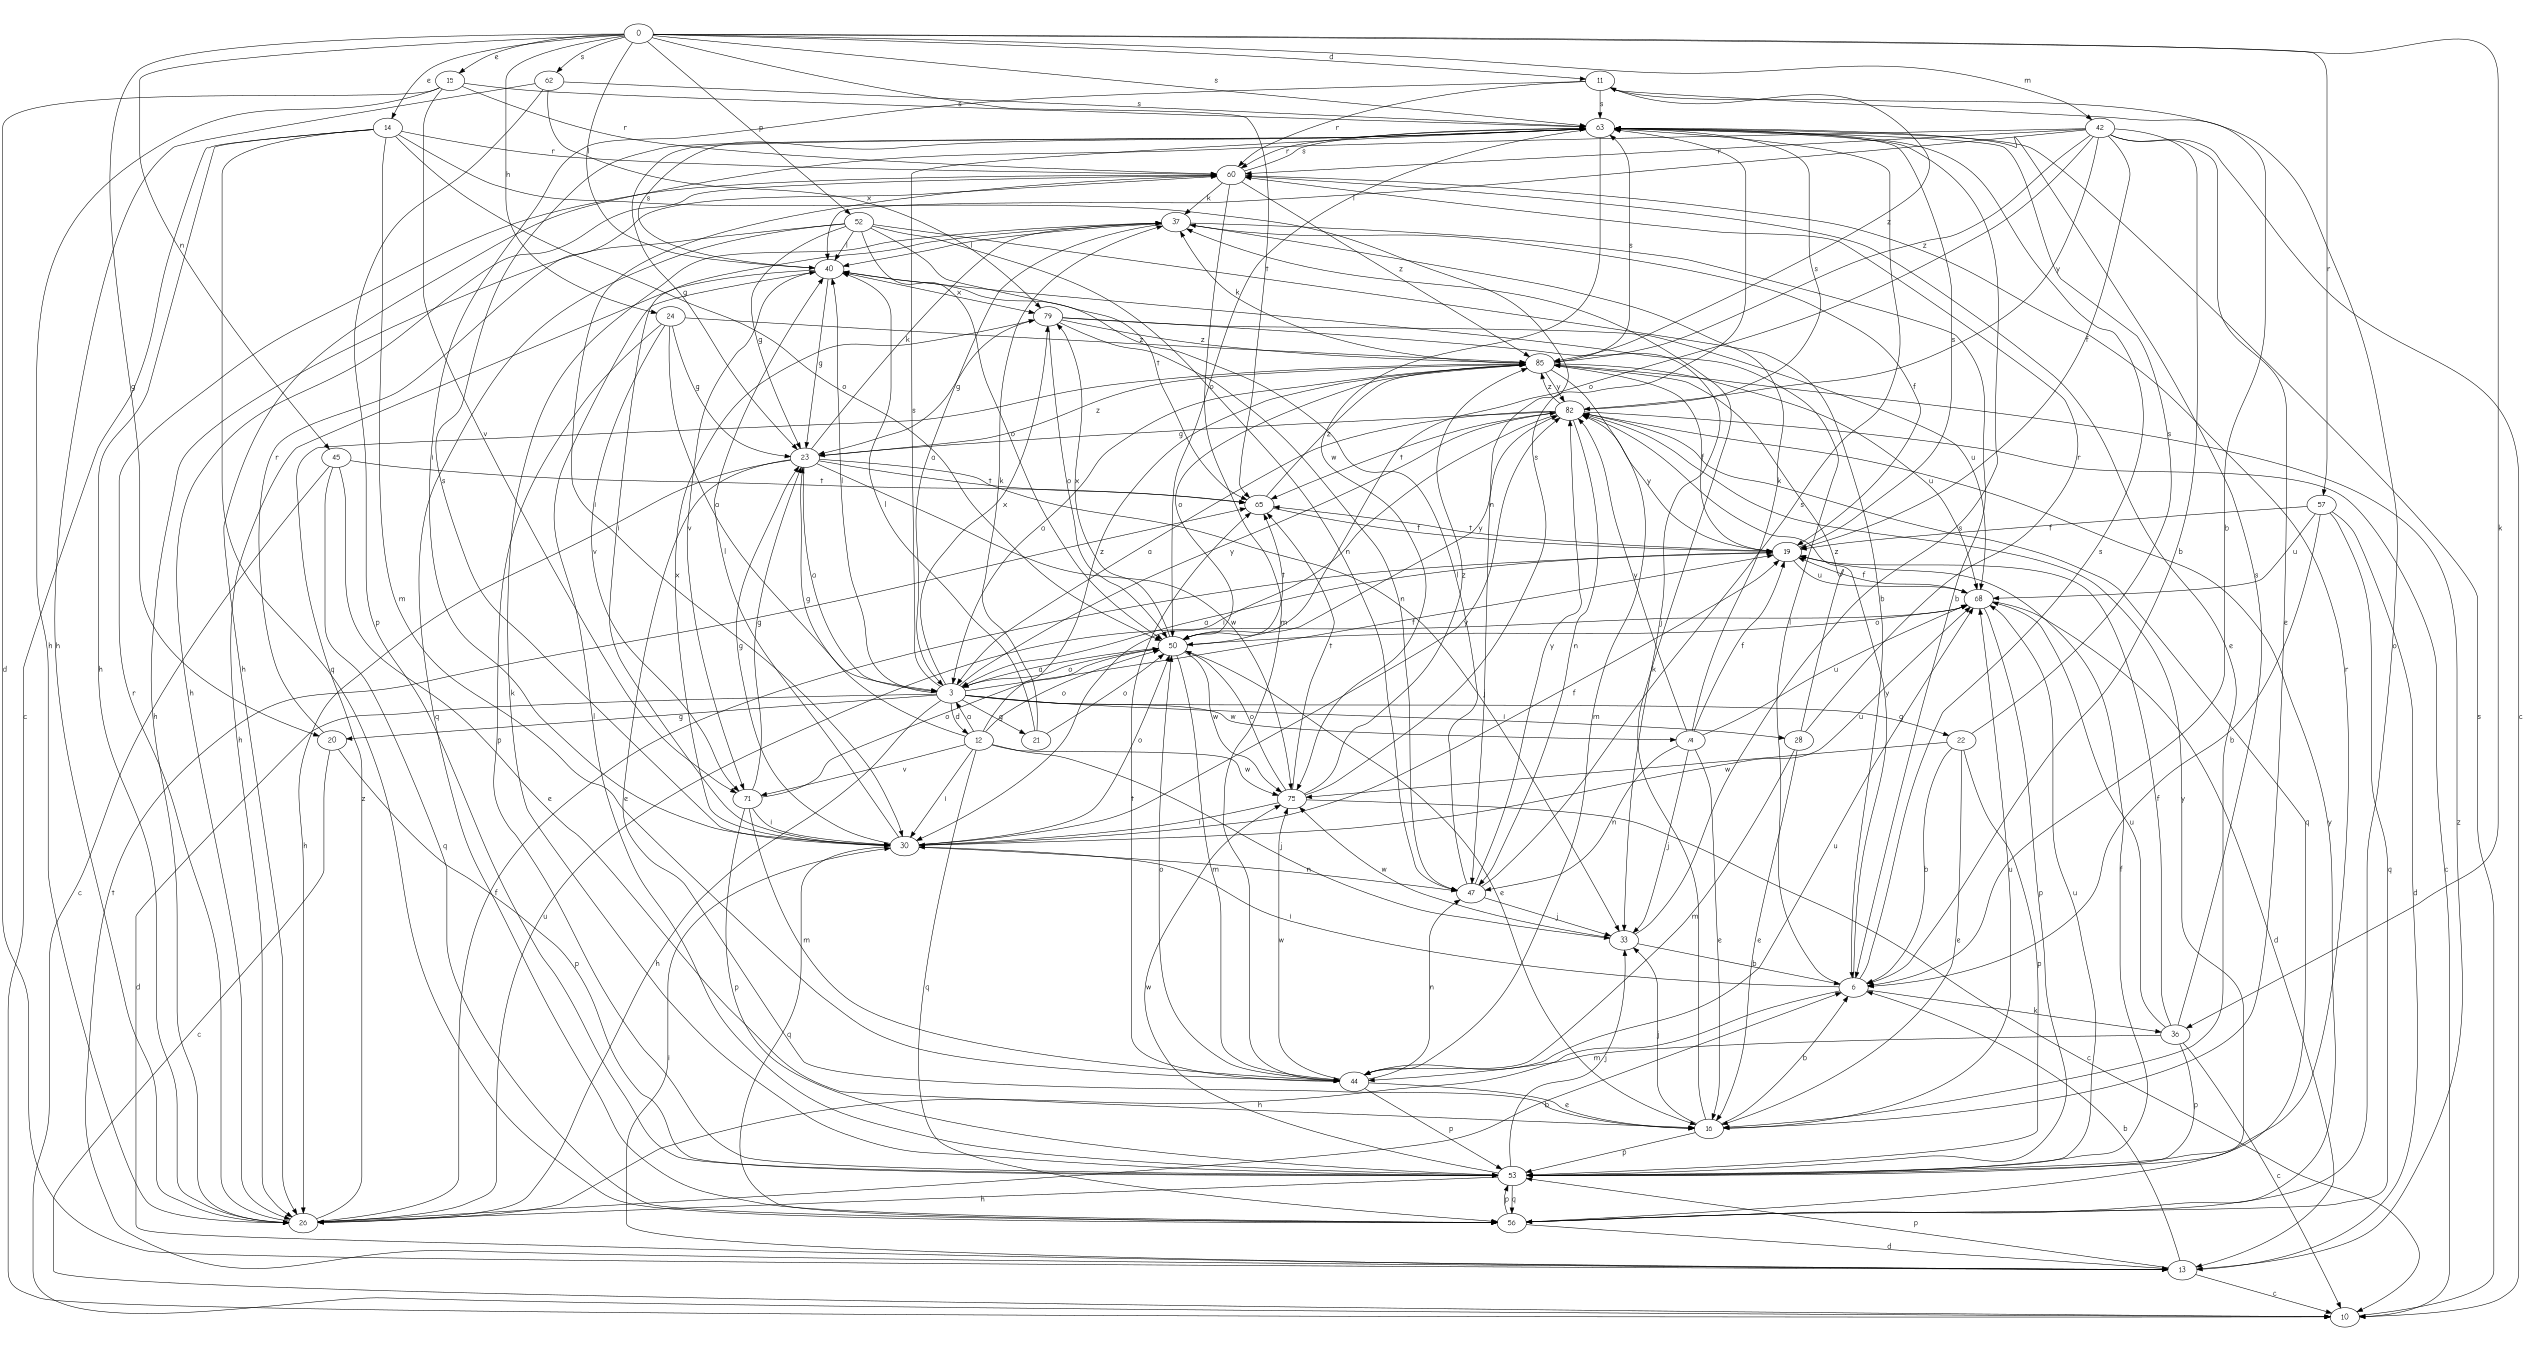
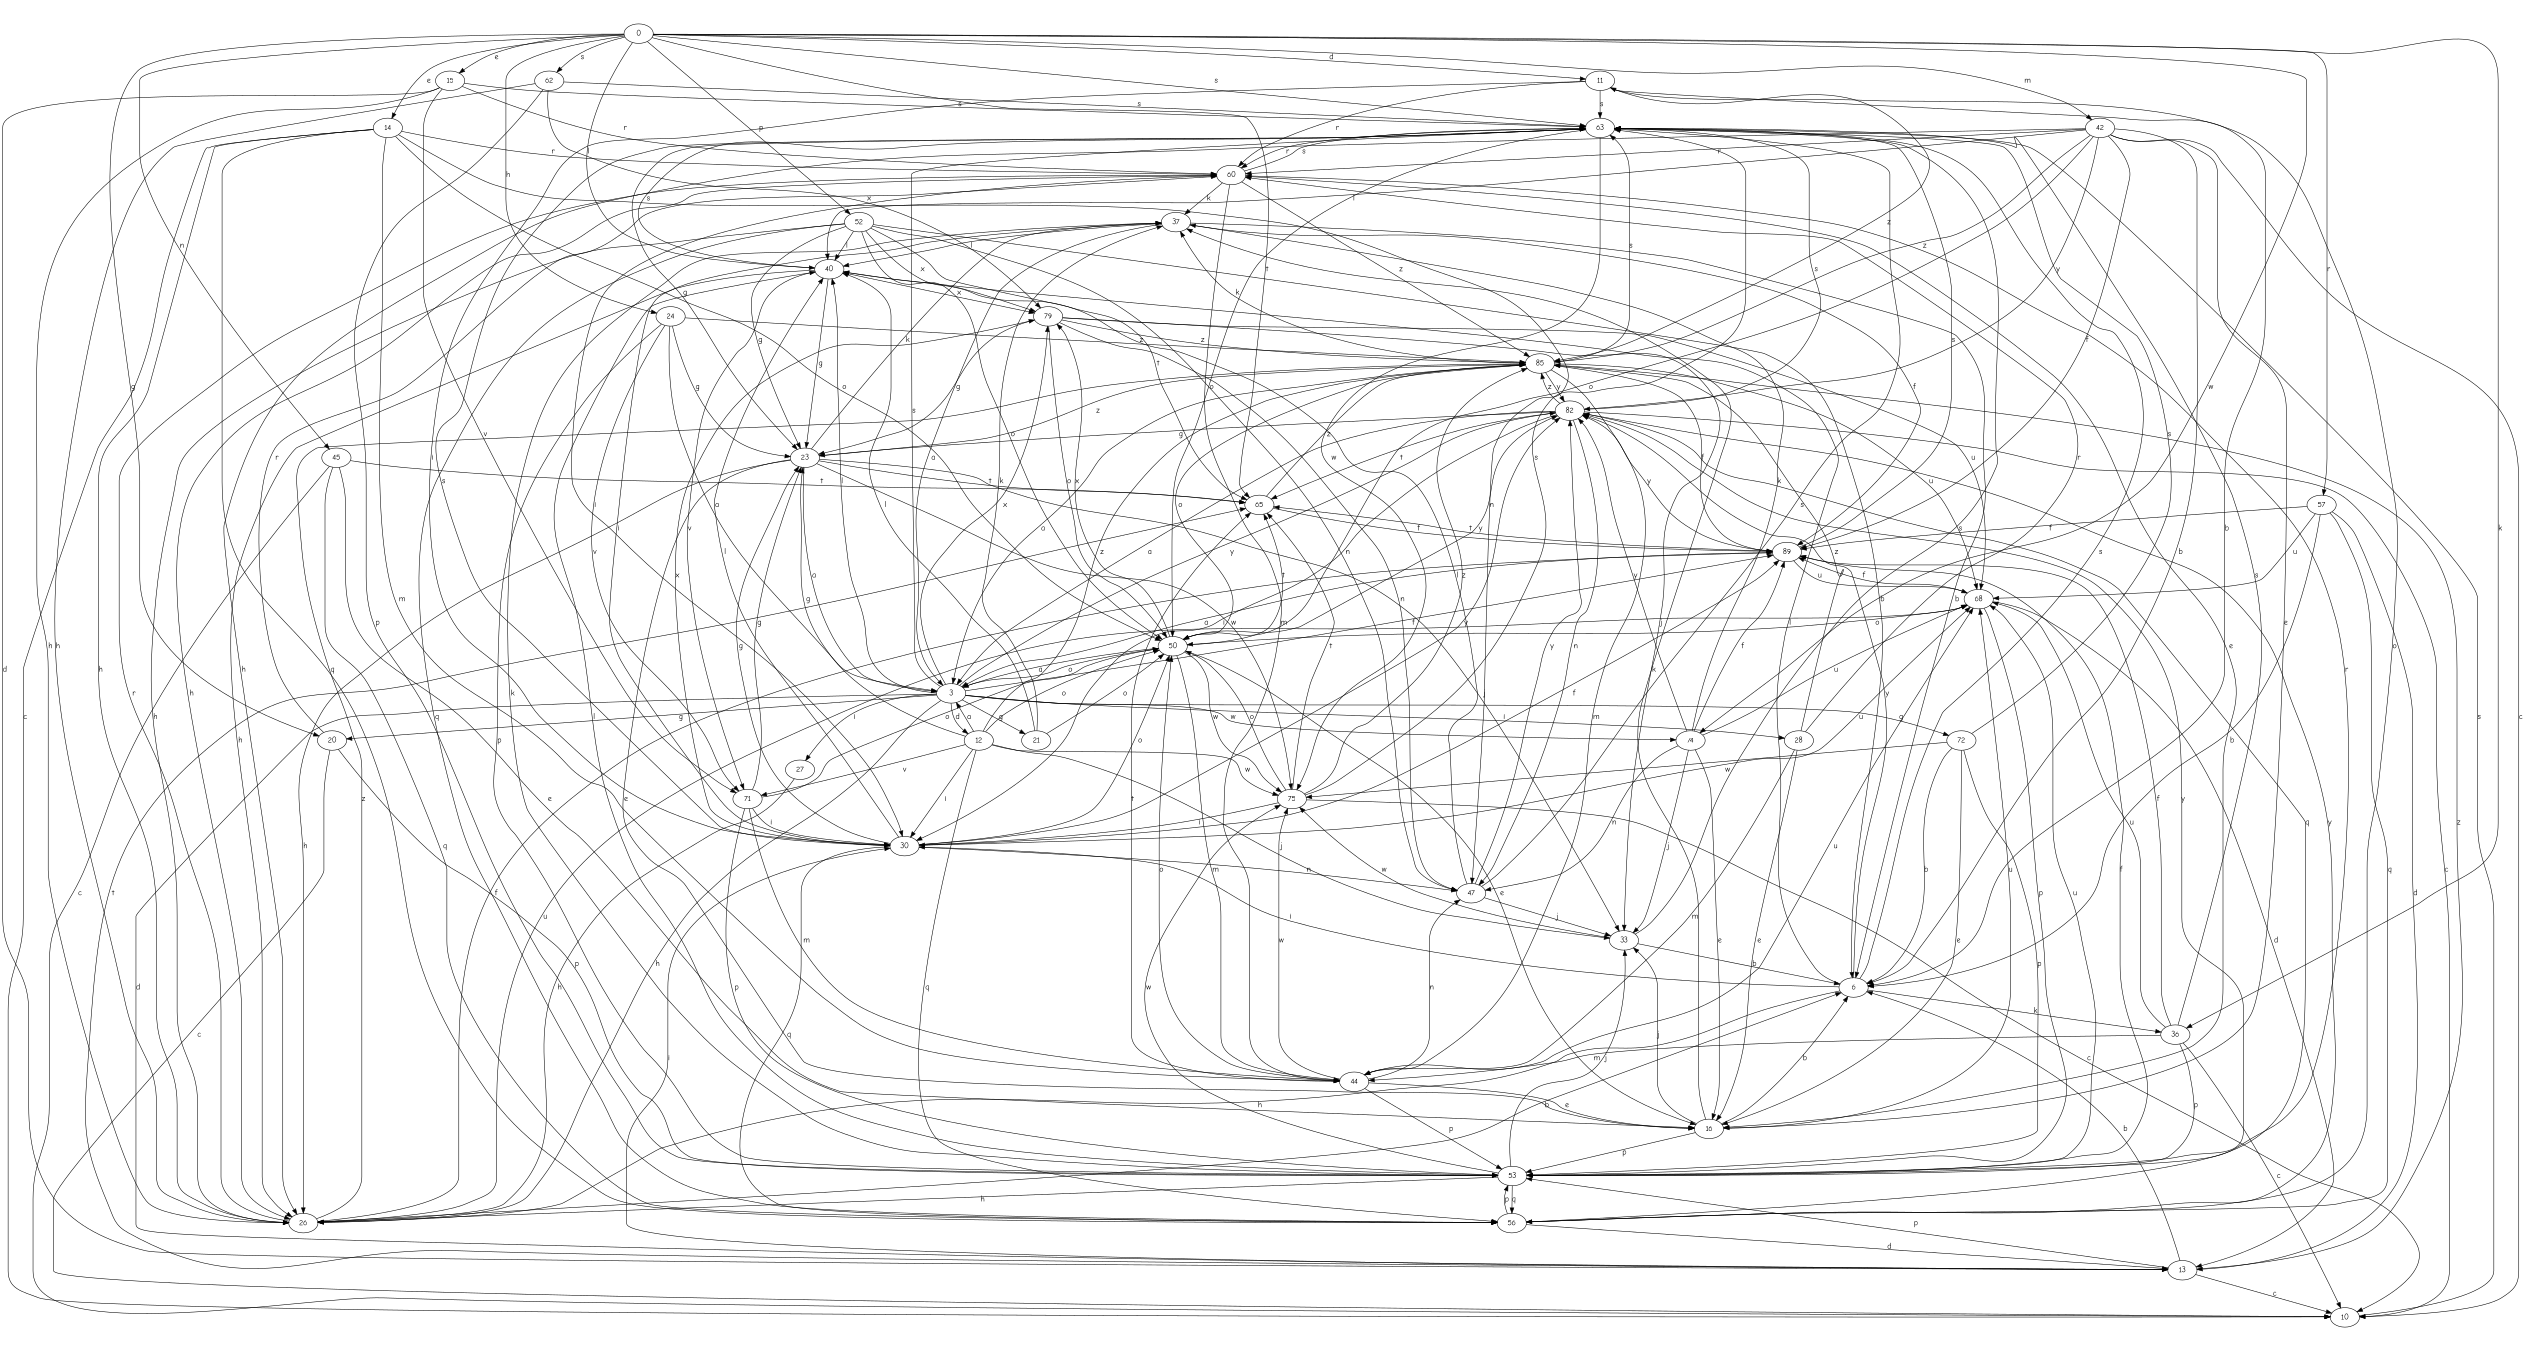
none -> (1959, 51)
none -> (918, 277)
(1787, 552) -> (1787, 552)
(1961, 741) -> (1961, 741)
none -> (800, 770)
